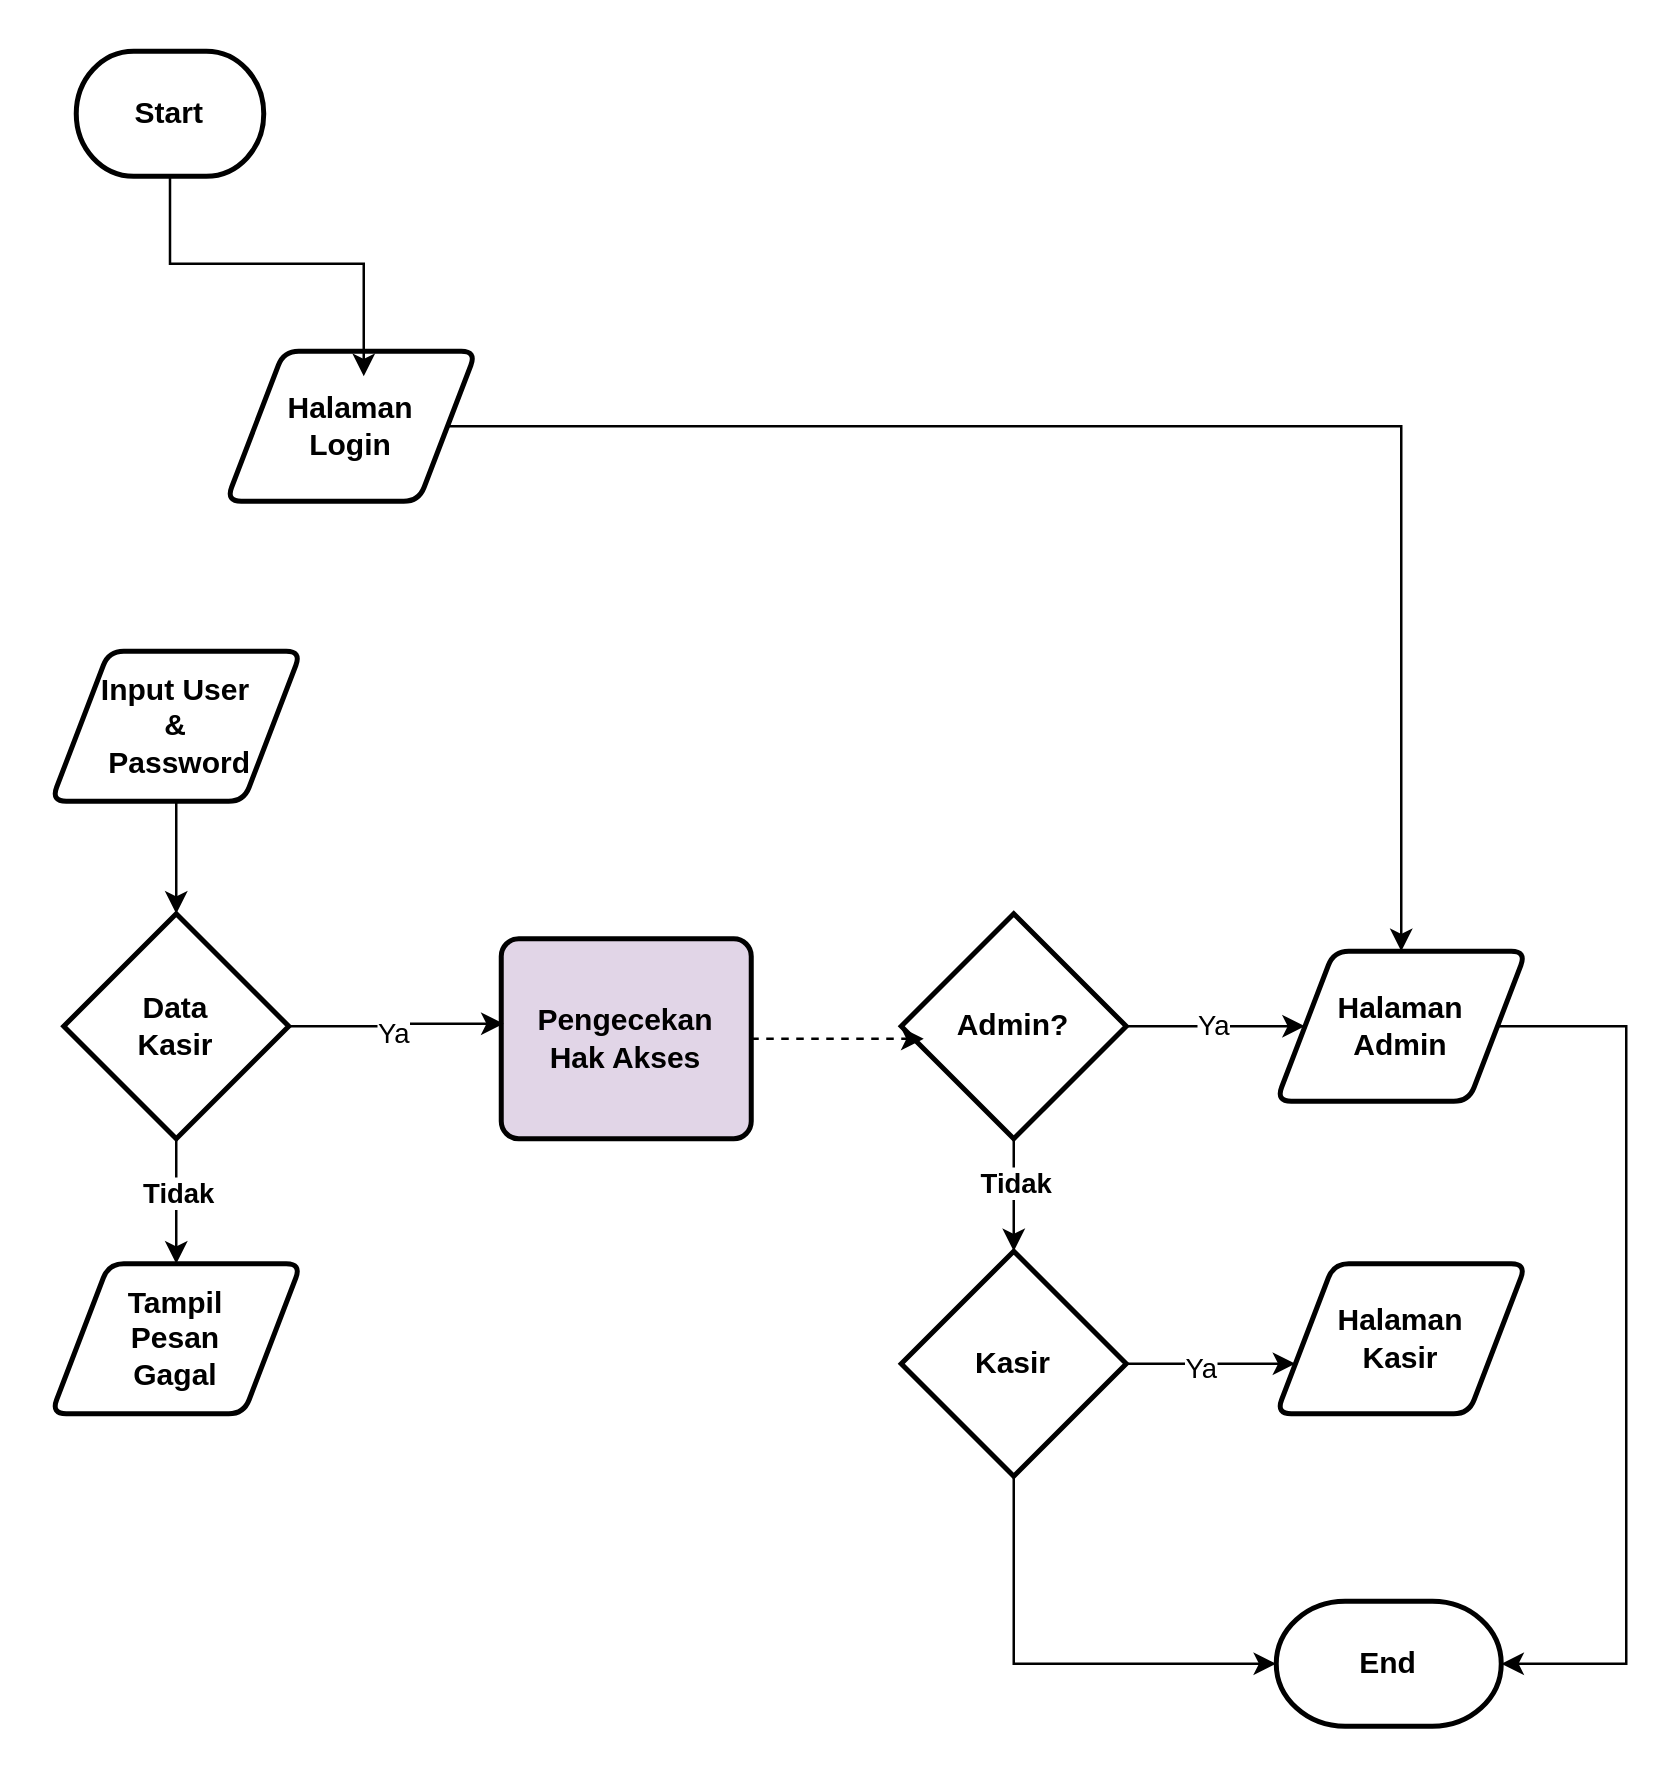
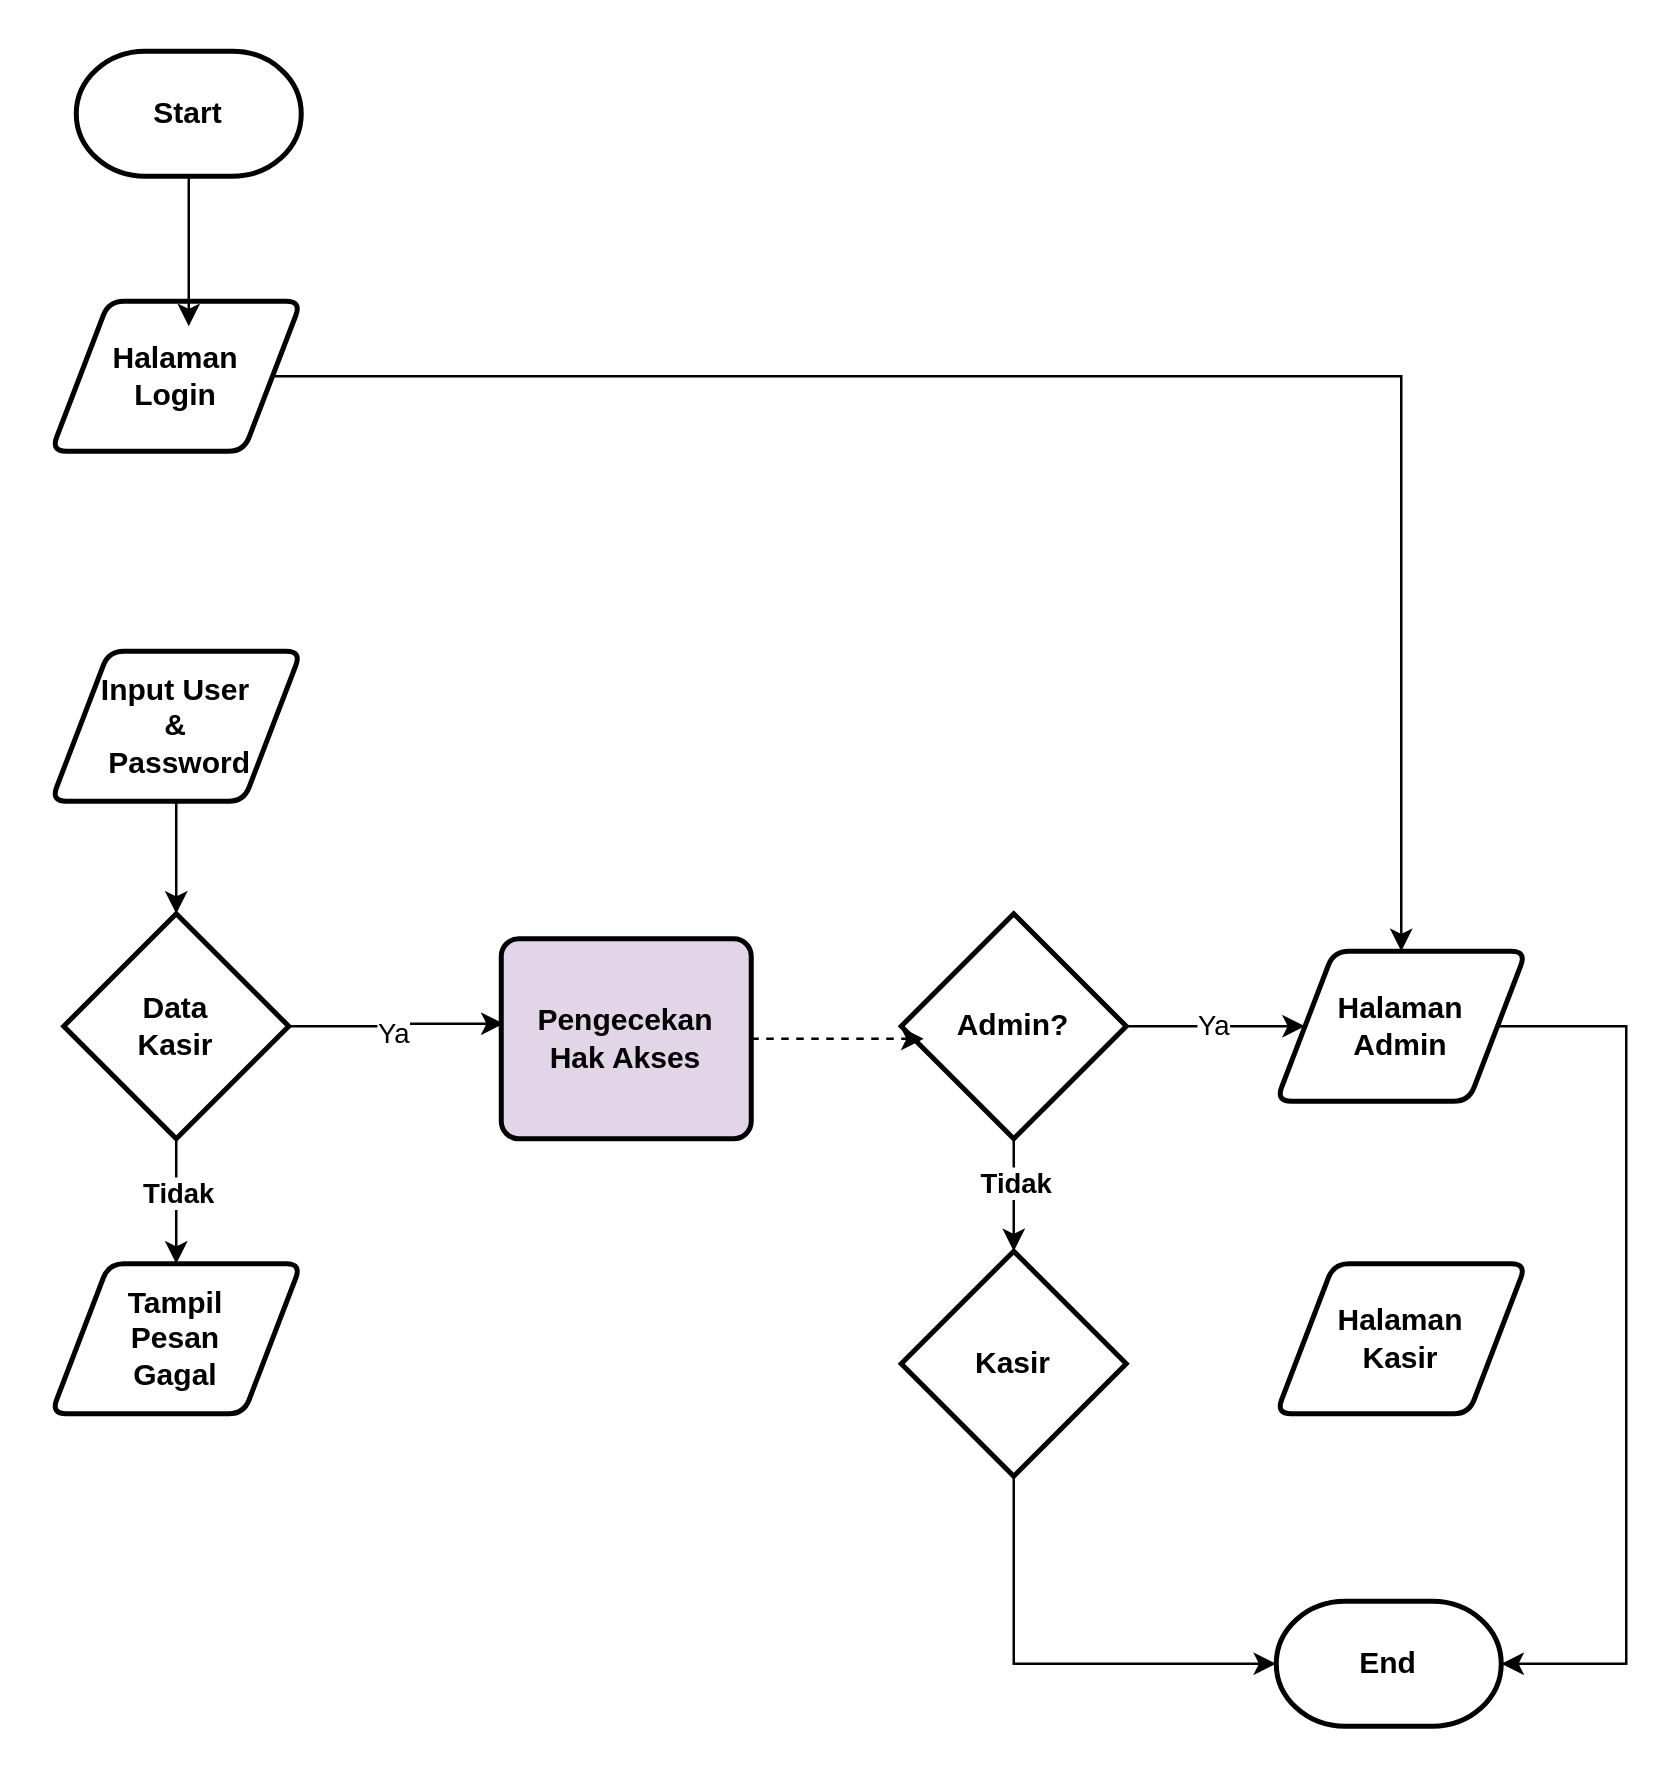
(170, 114) -> (189, 114)
(351, 426) -> (176, 376)
(1203, 1364) -> none
